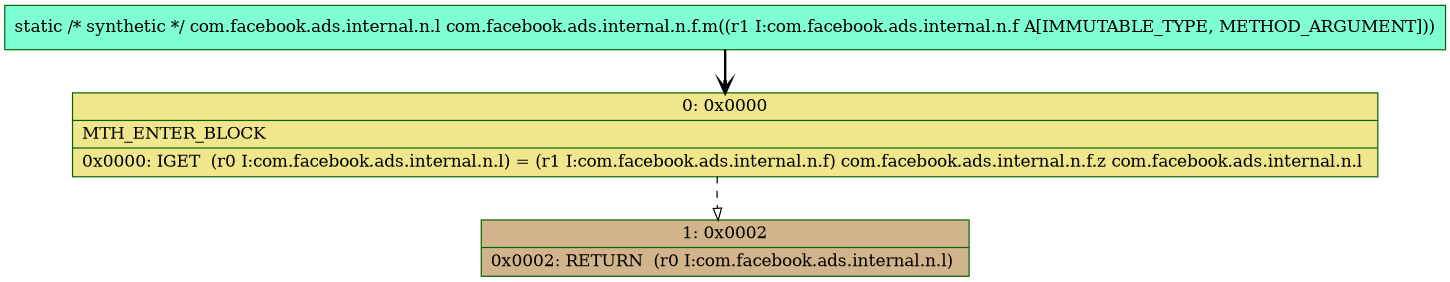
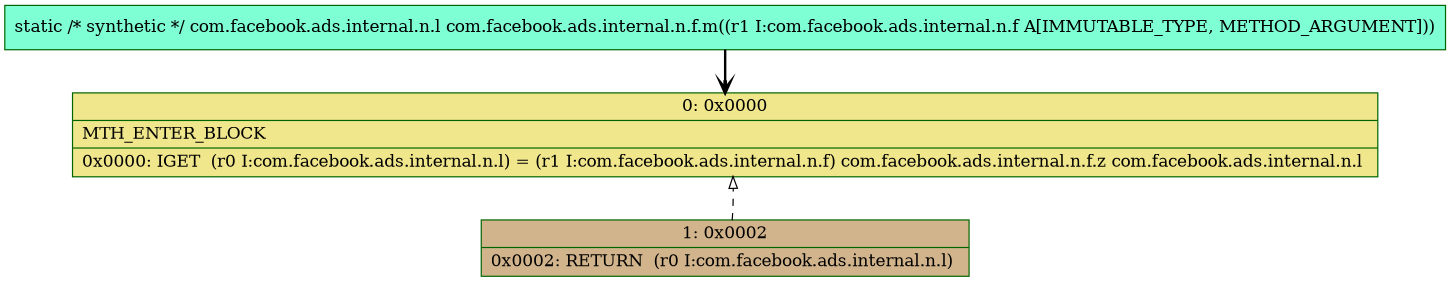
(717, 192) -> (733, 204)
